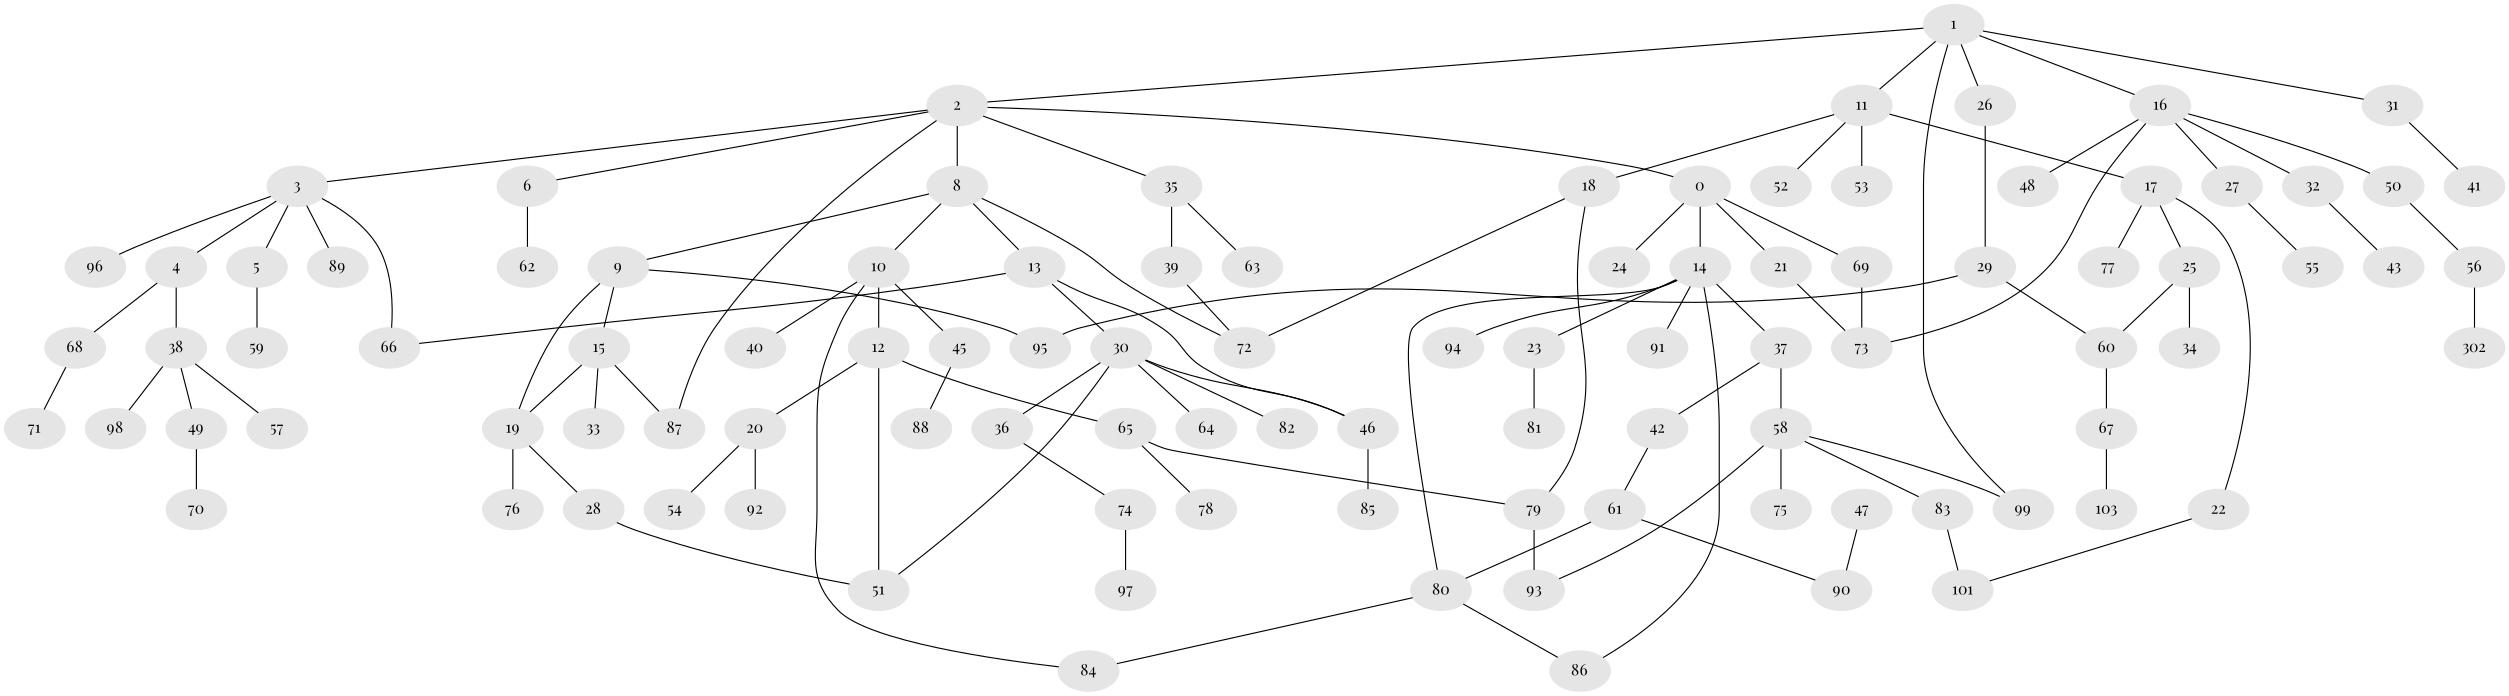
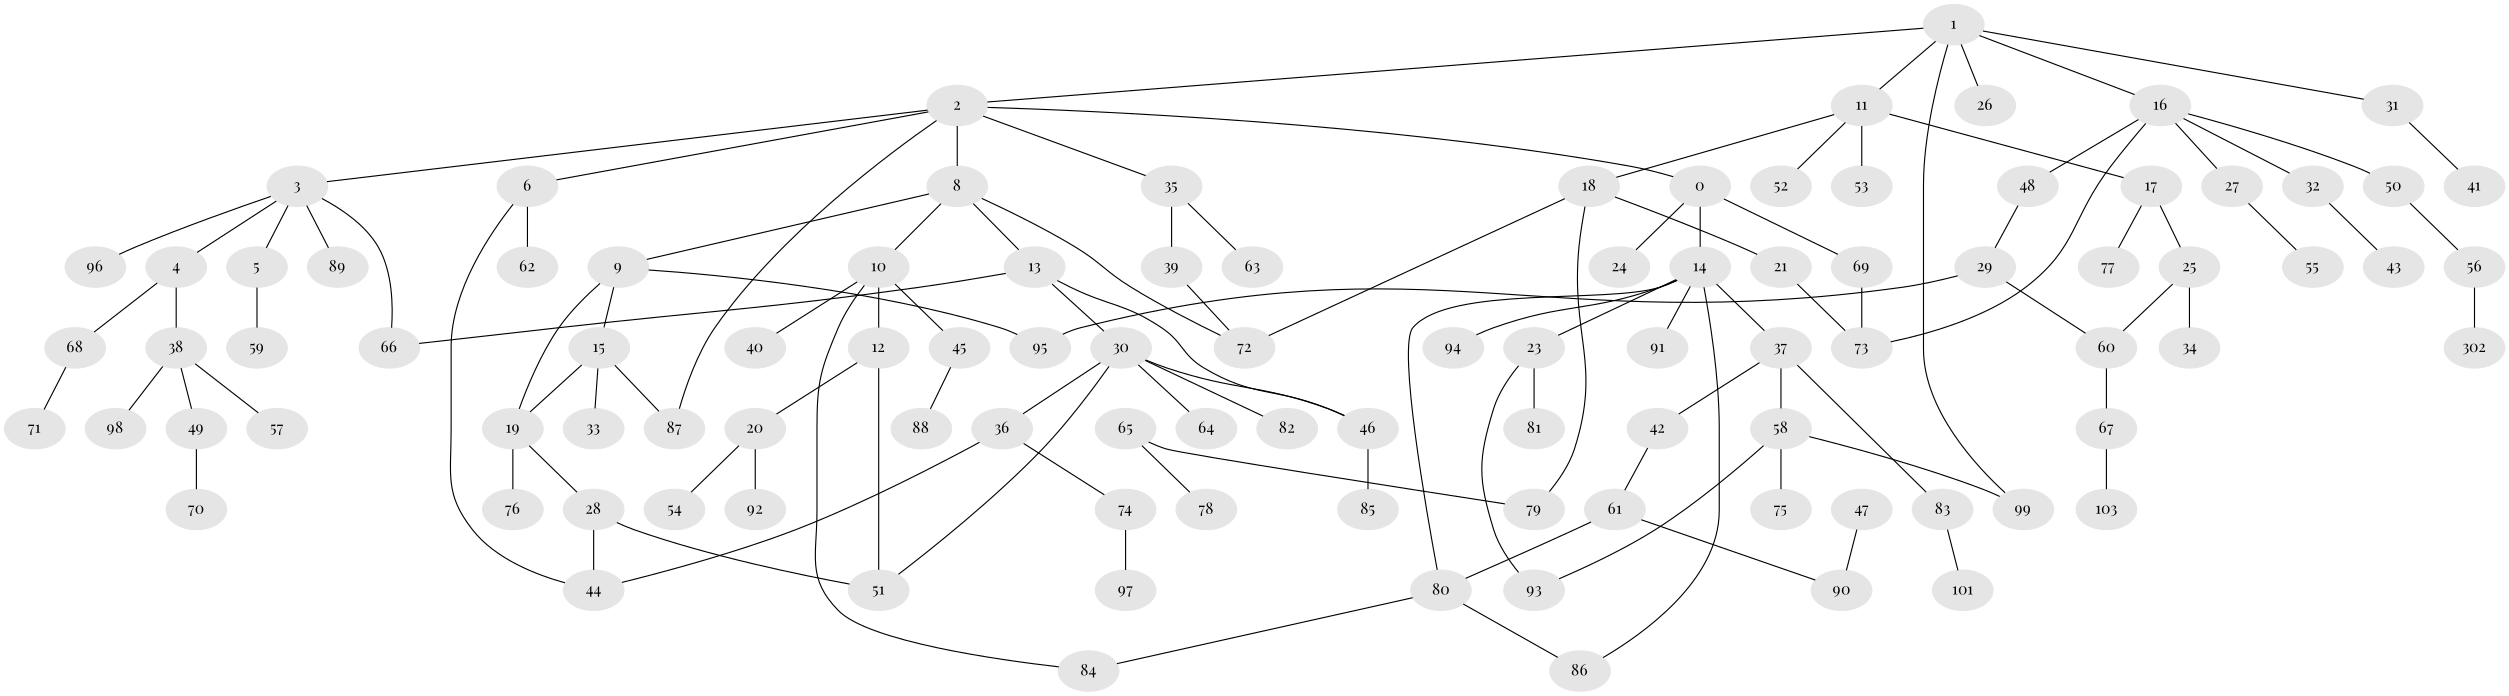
(1985, 186) -> (2007, 227)
(1740, 227) -> (1687, 225)
(999, 394) -> none
(1862, 469) -> (1862, 429)
(2219, 509) -> none
(1534, 556) -> (1482, 469)
none -> (594, 590)
